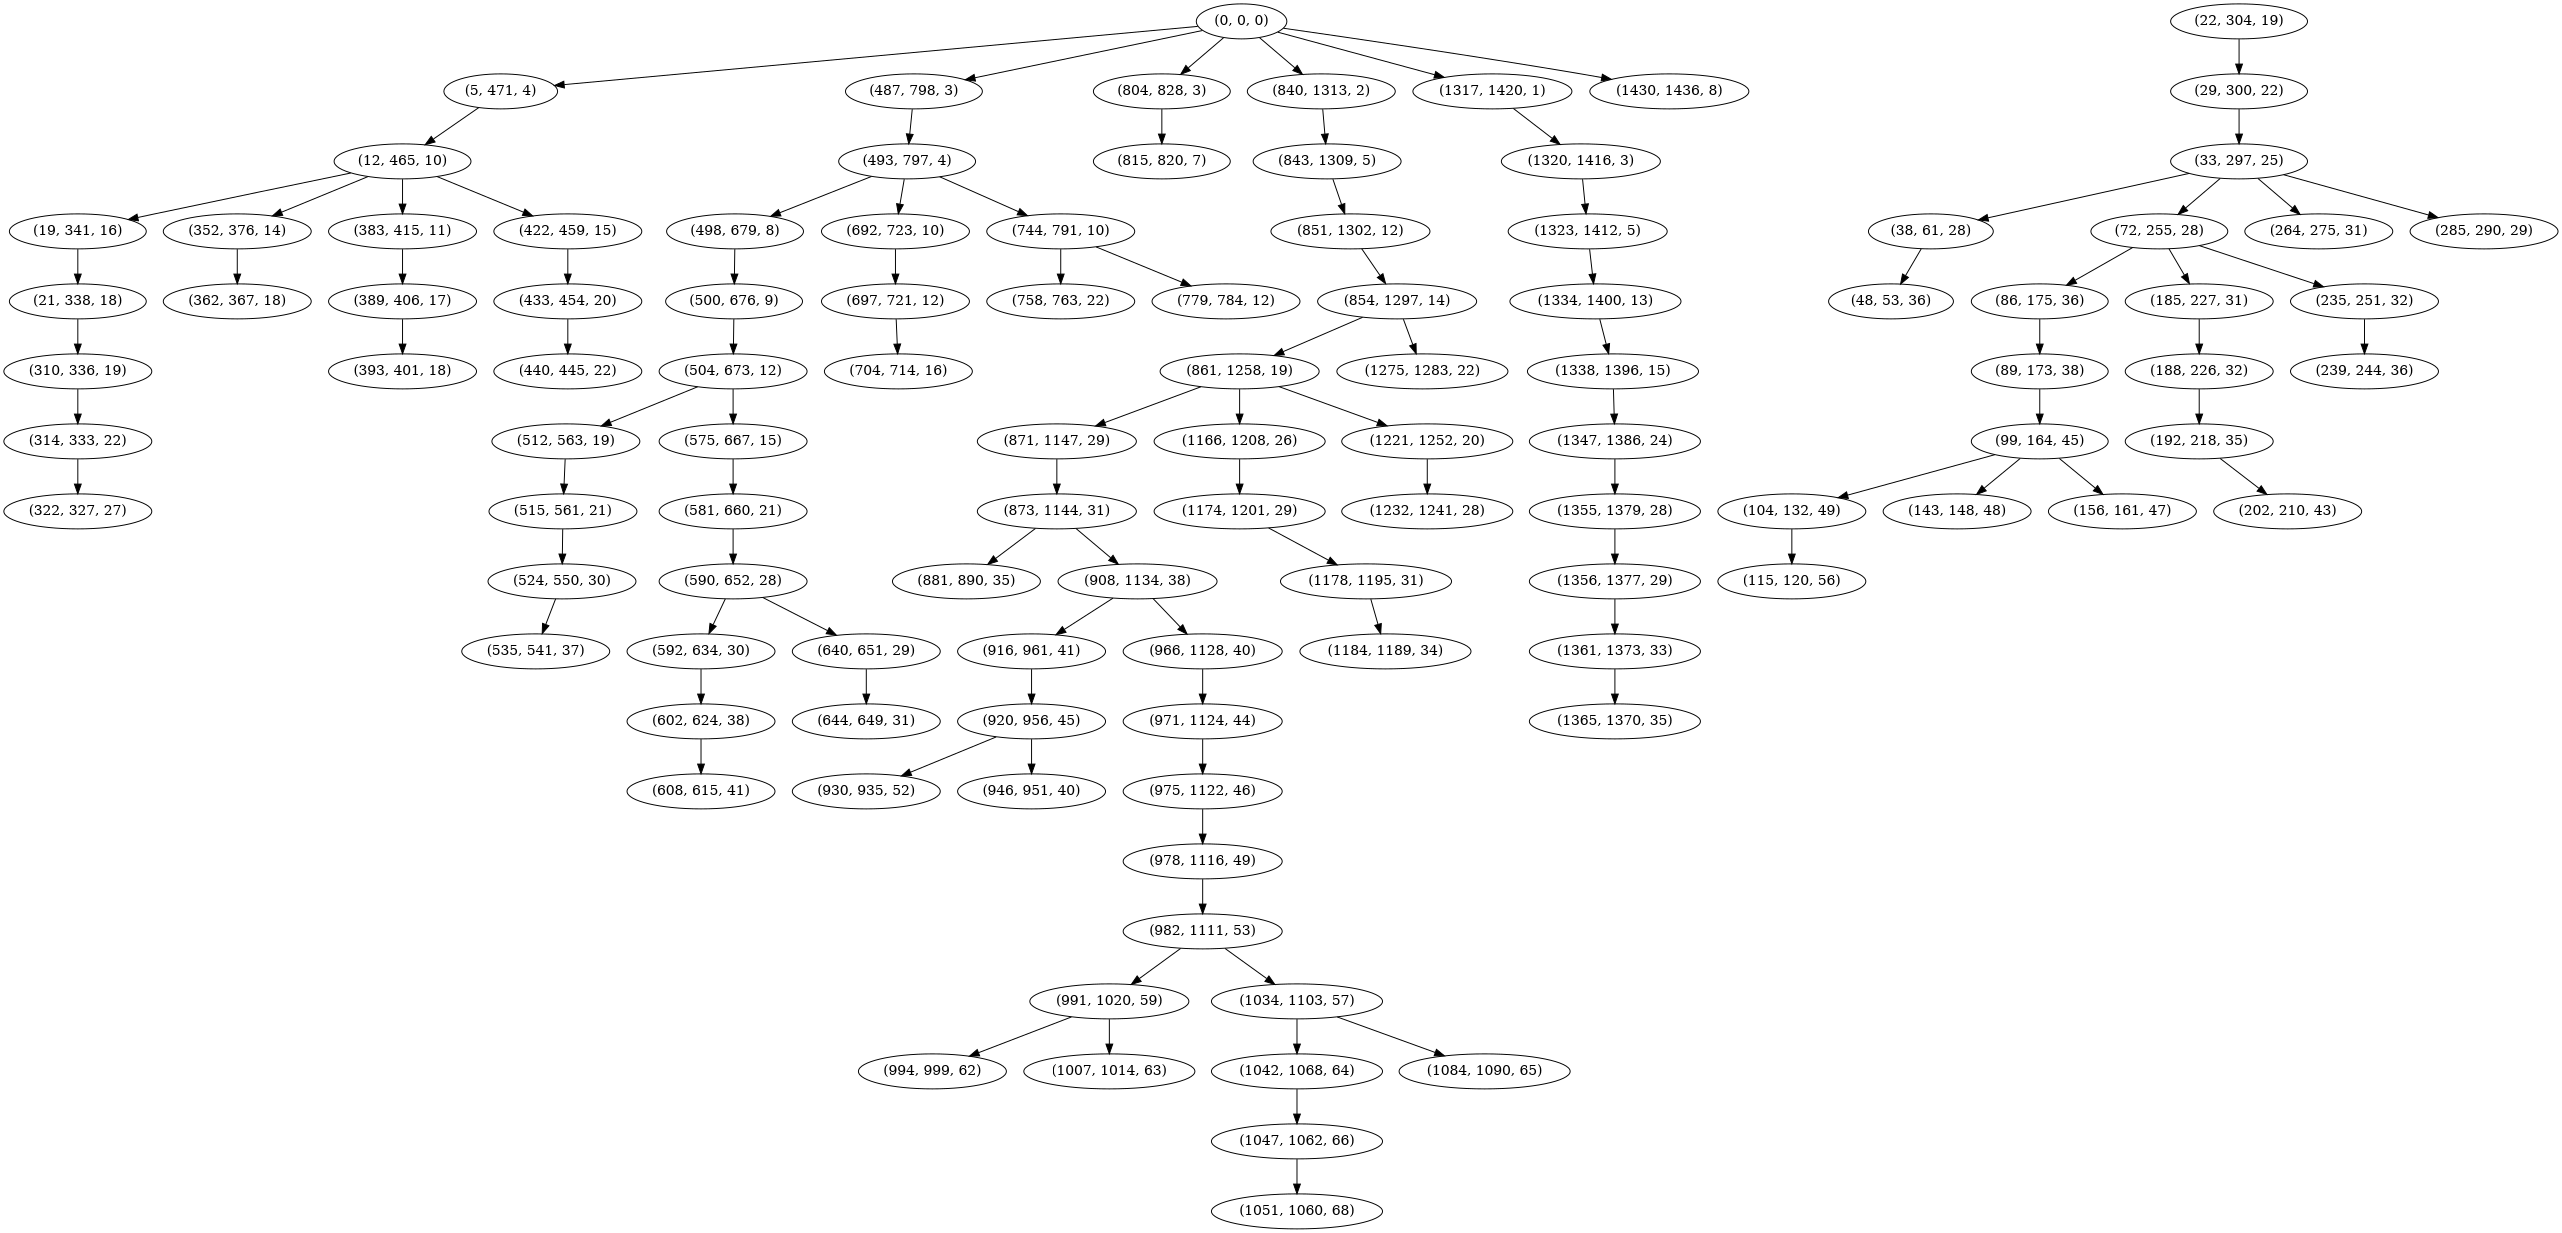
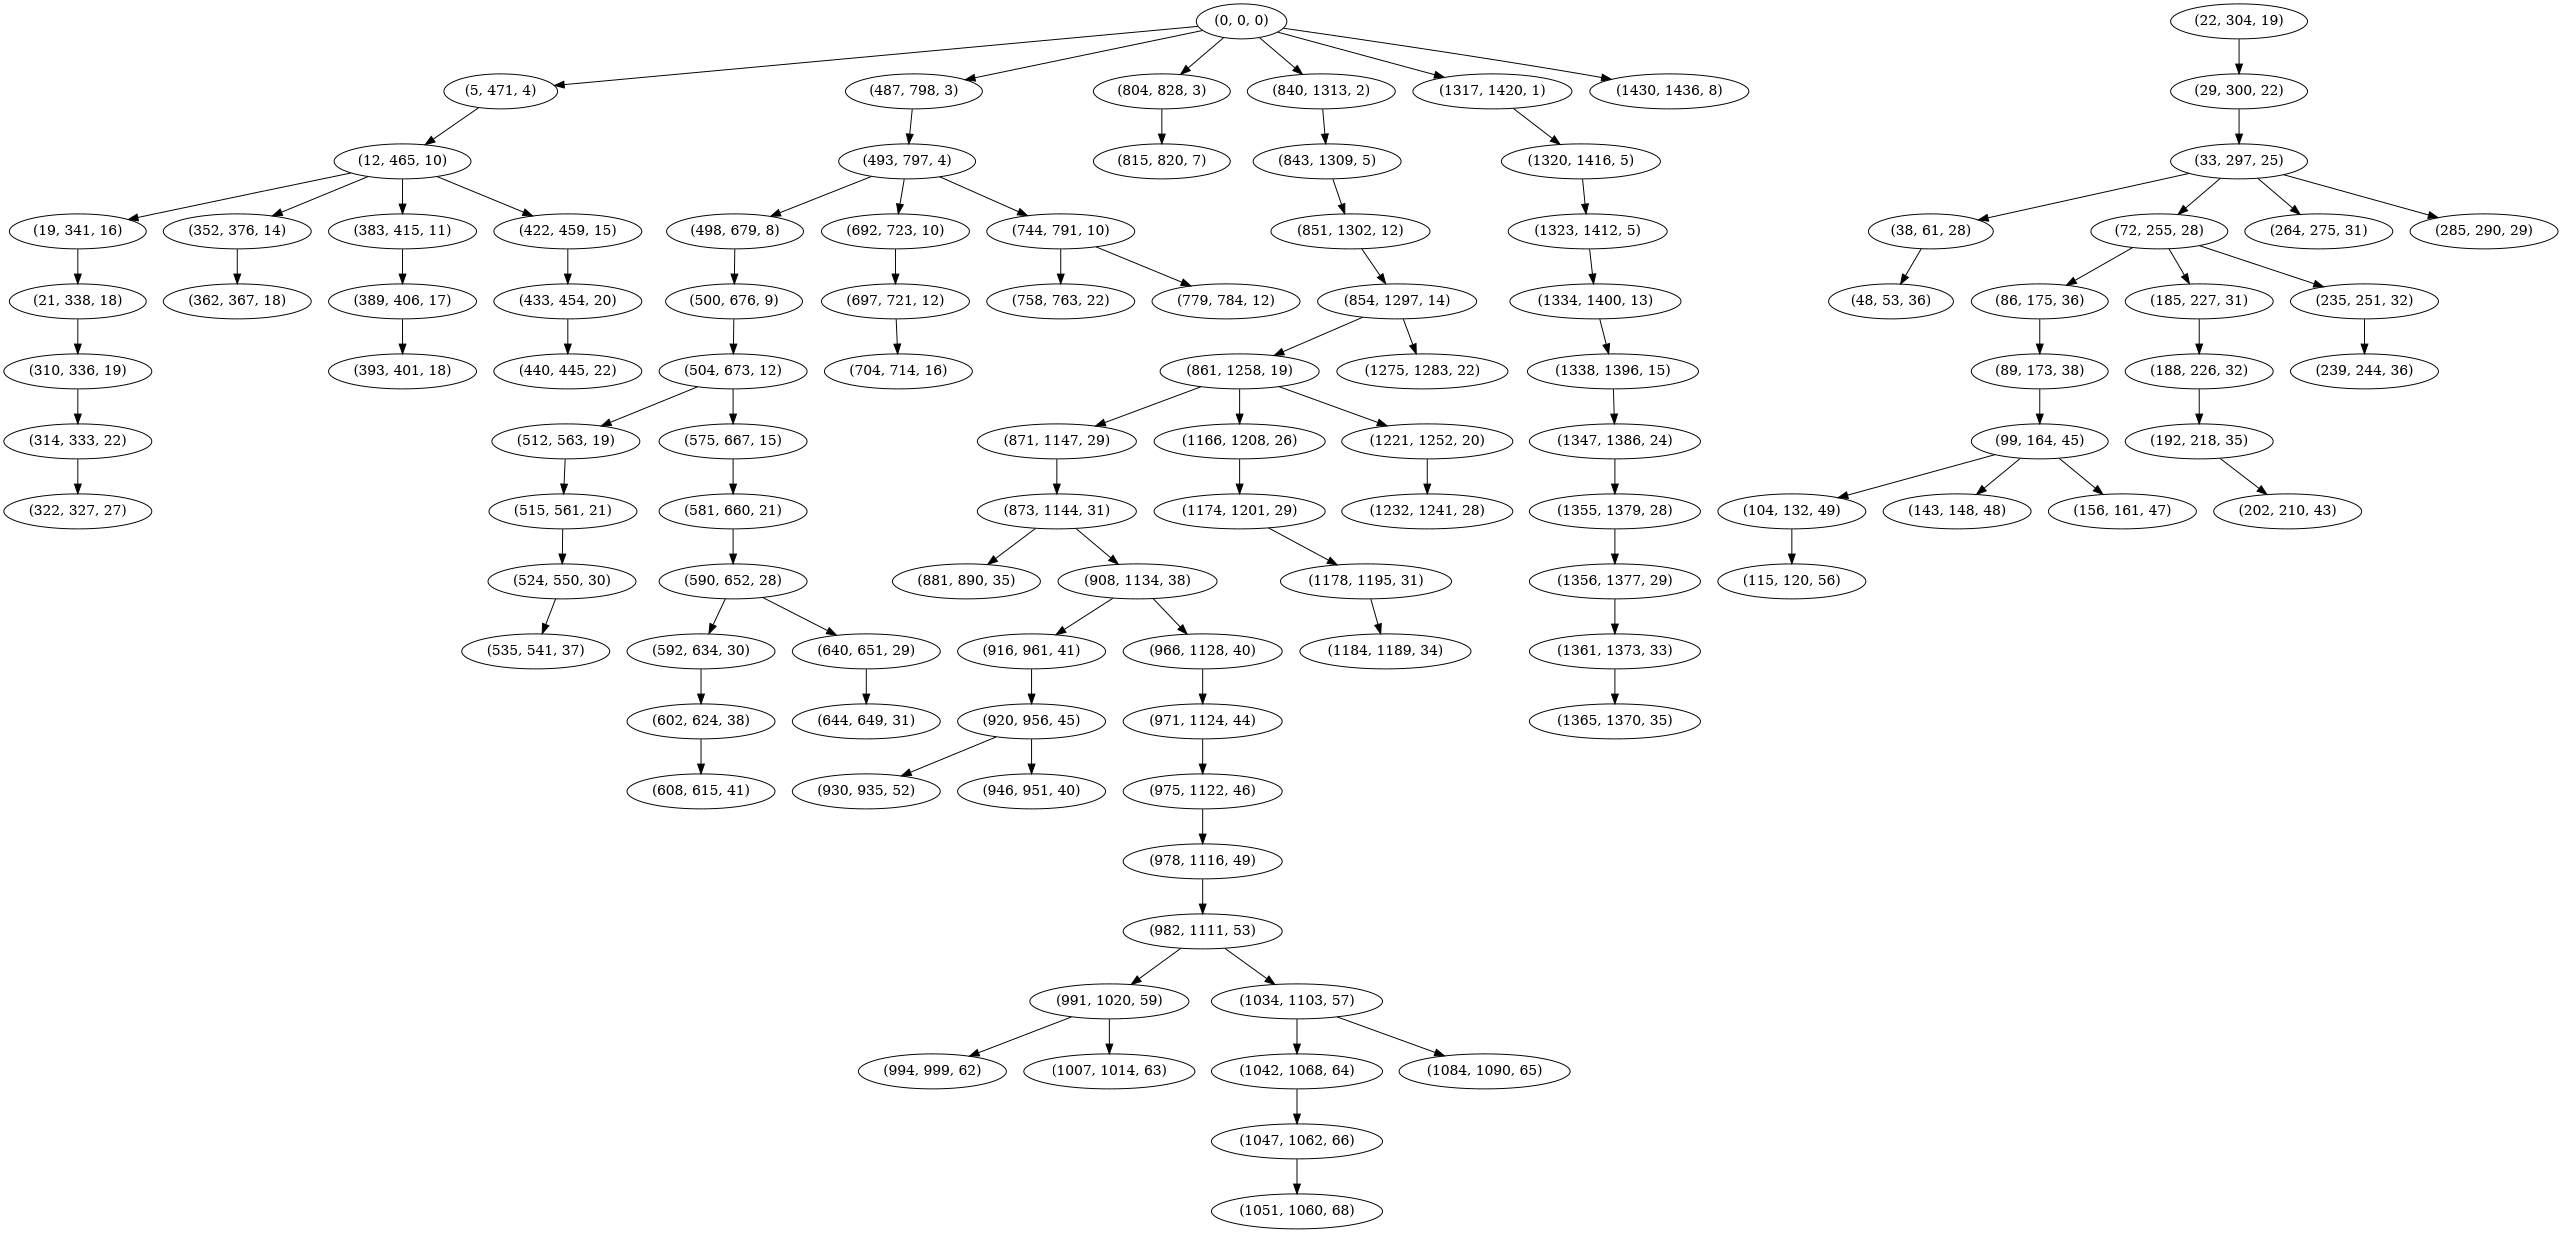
(1581, 161) -> (1581, 161)
